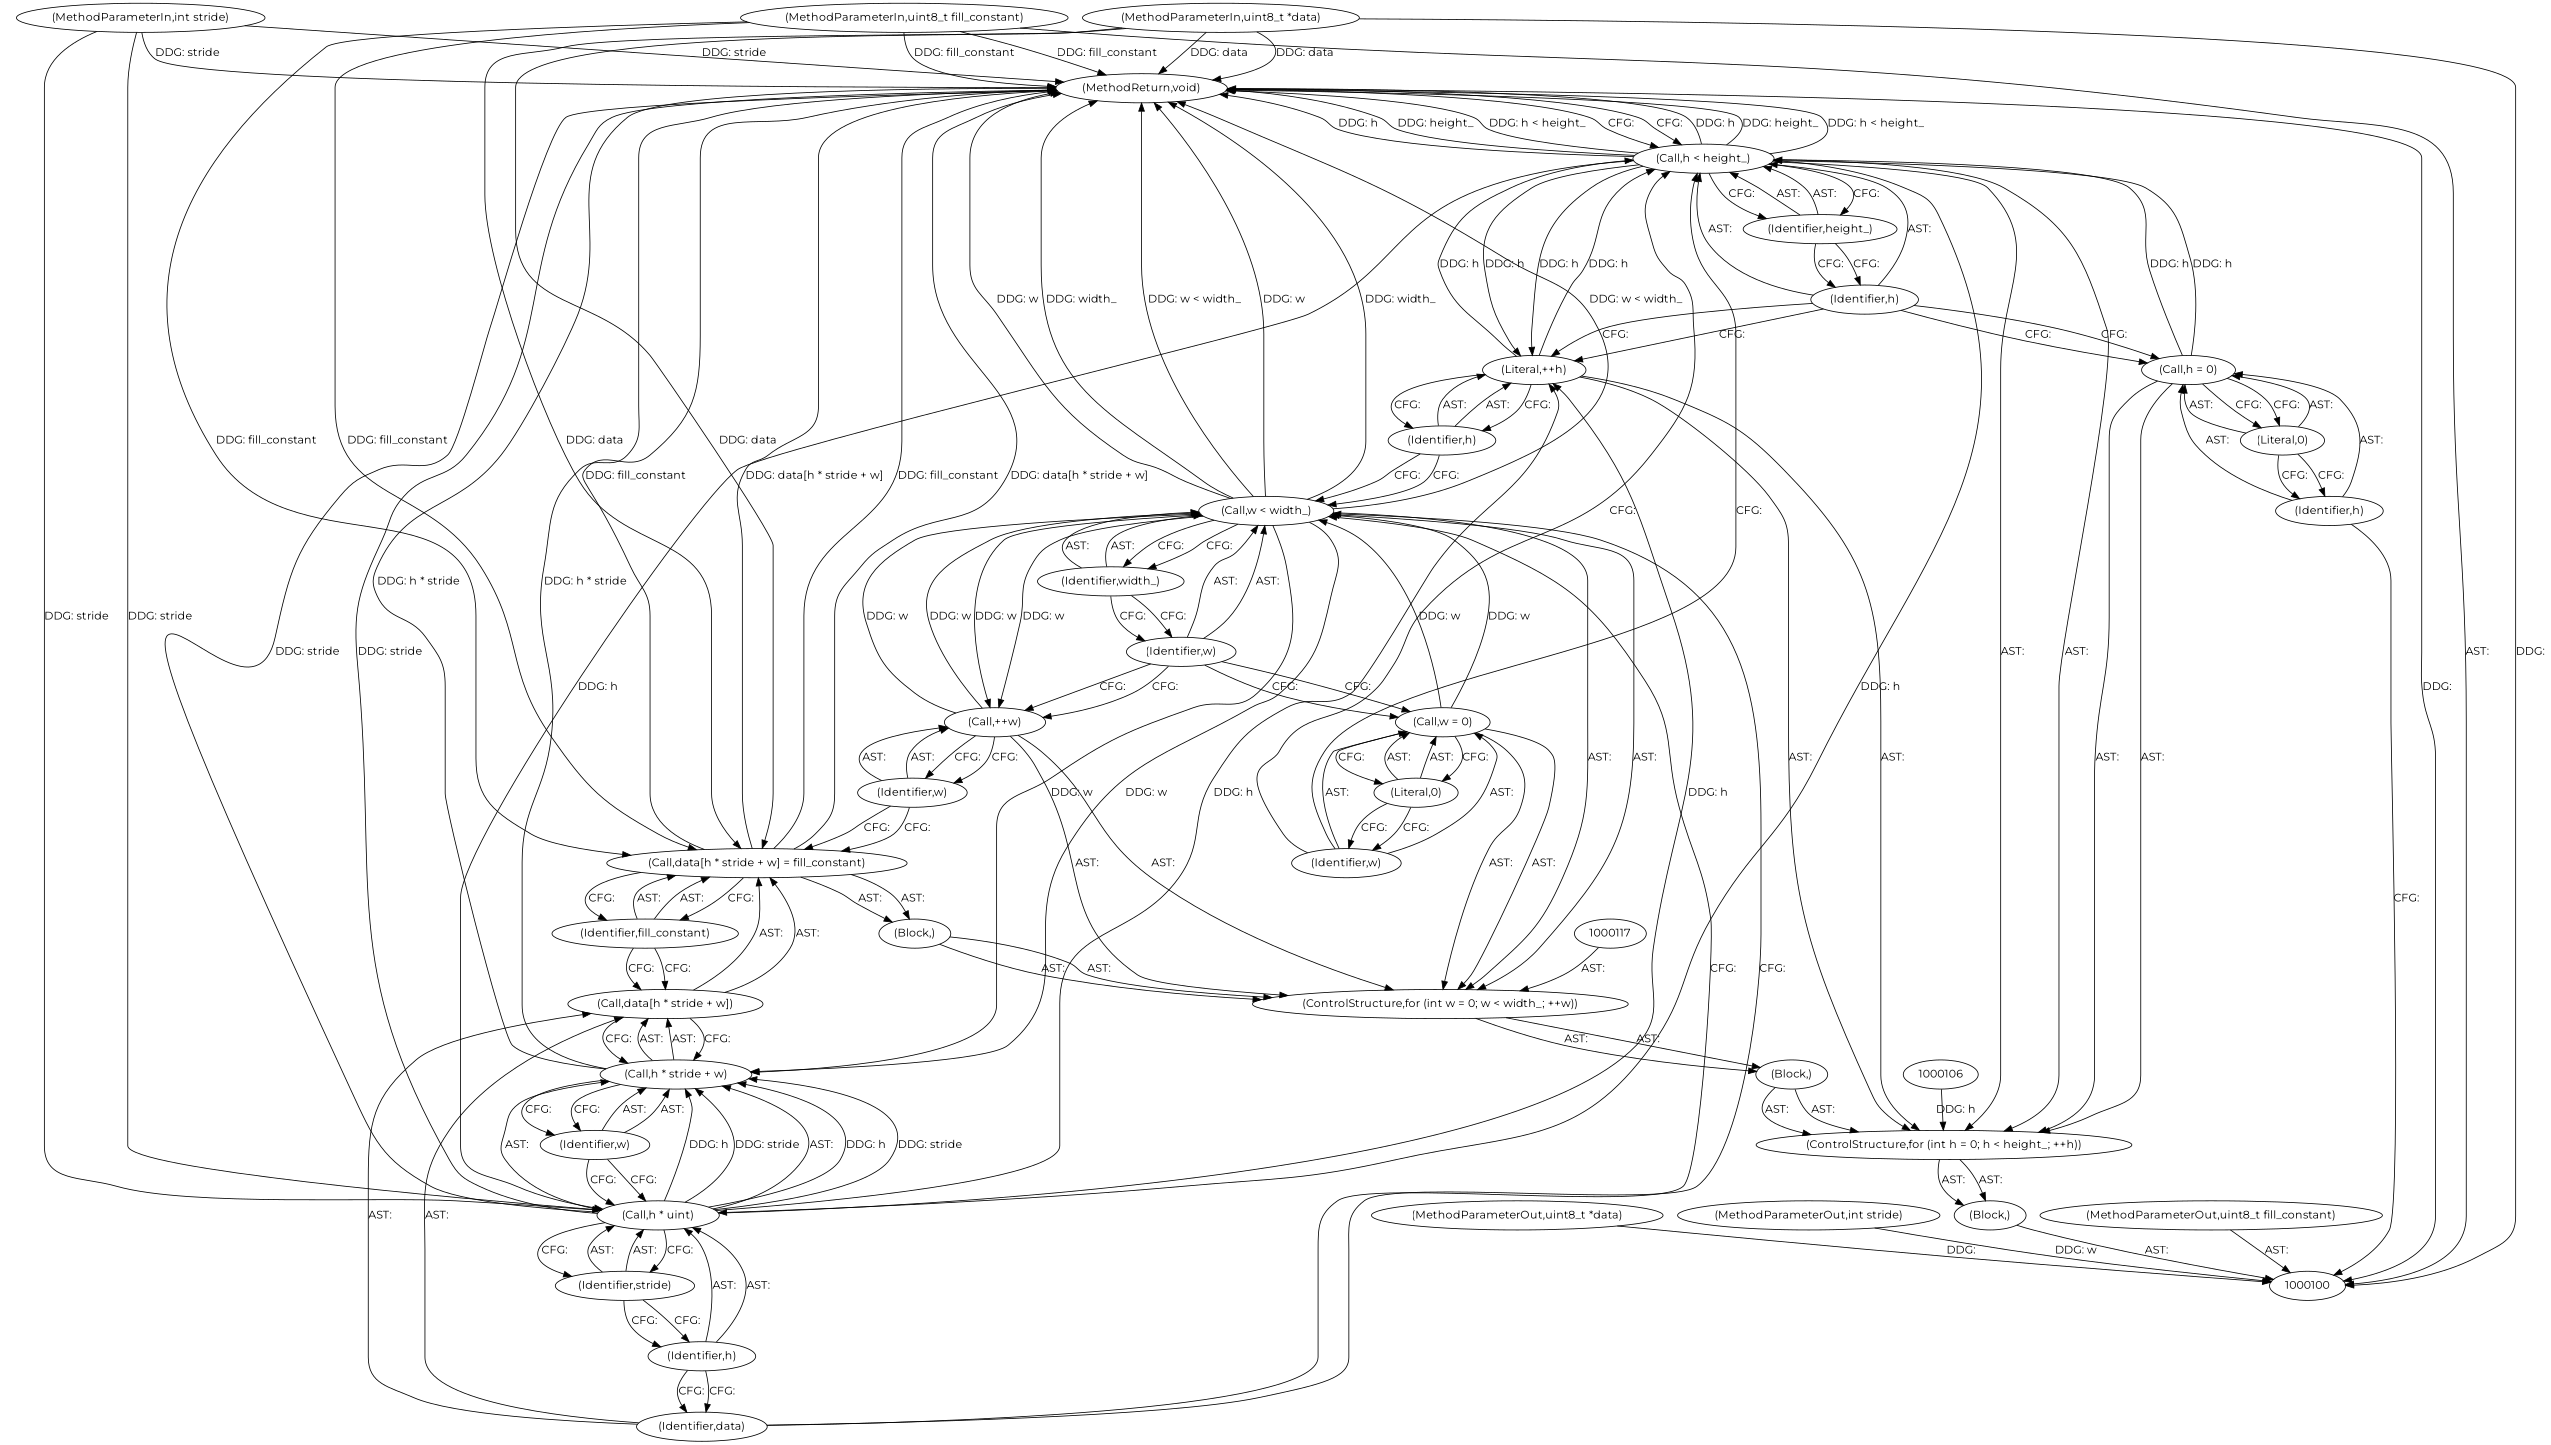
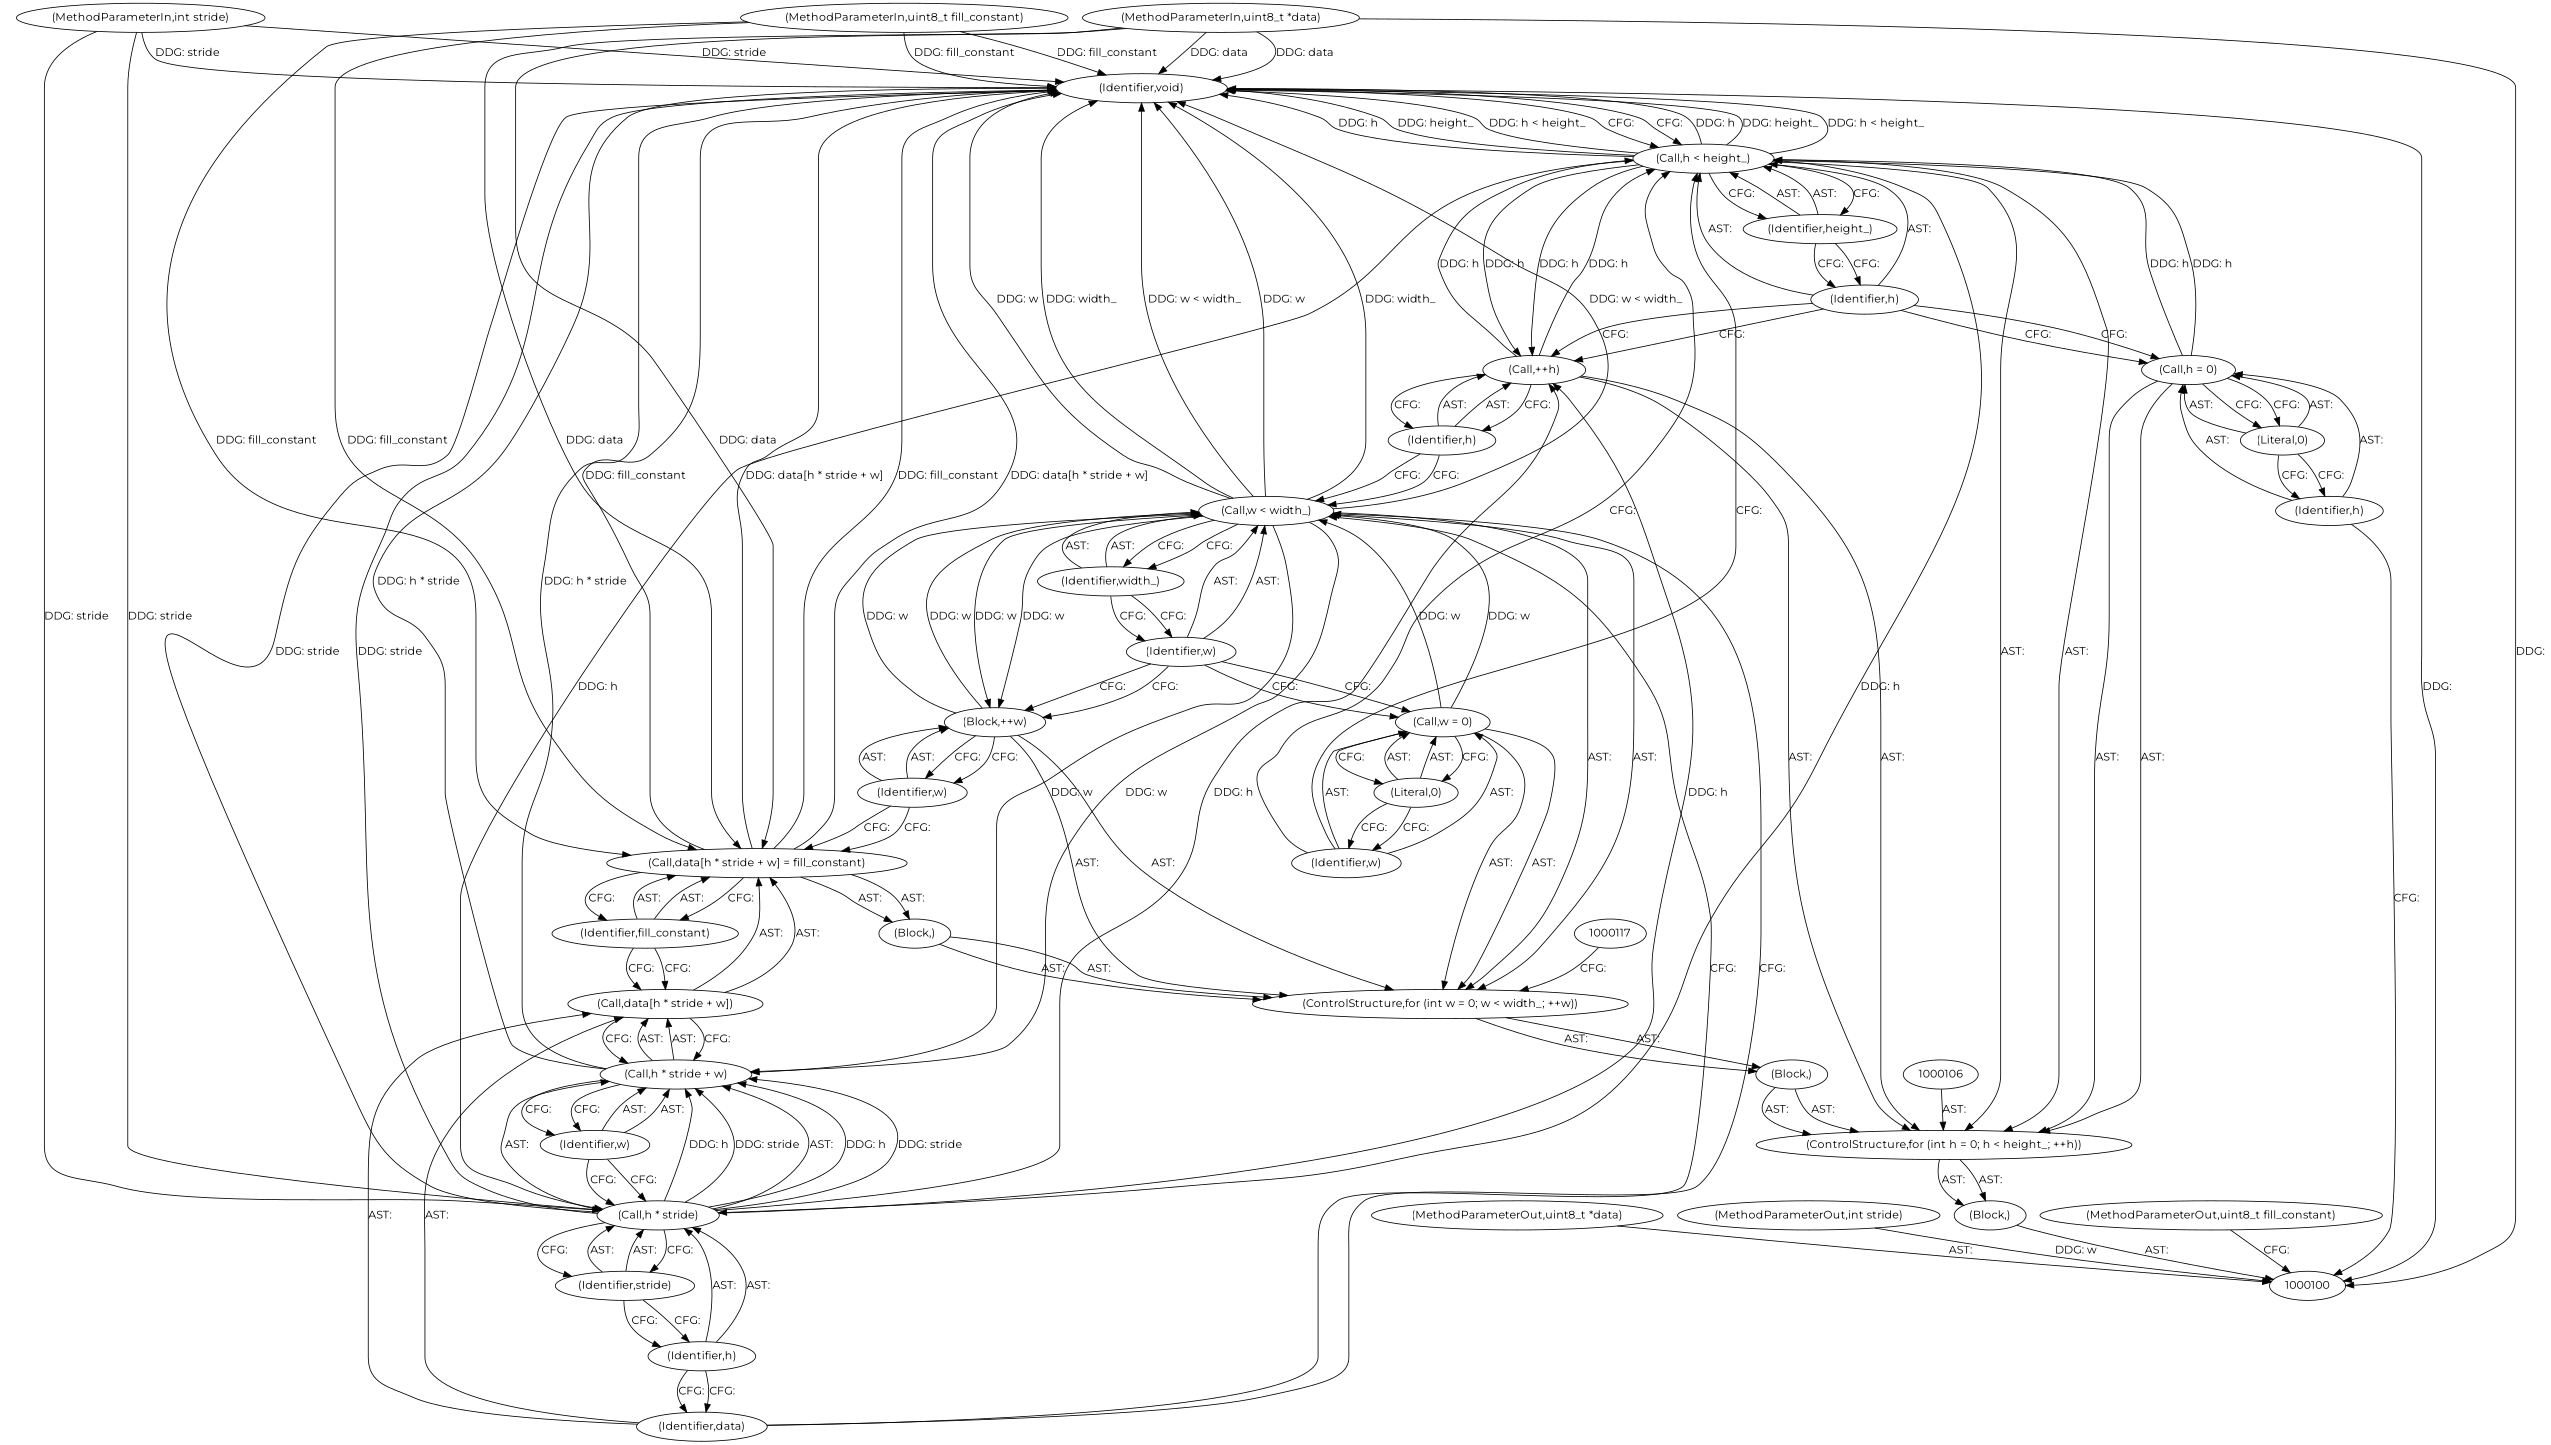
(1142, 88) -> (1142, 88)
(2338, 122) -> none
(1534, 370) -> (1534, 370)
(995, 722) -> (995, 722)
(1595, 969) -> (1595, 969)
(1956, 1110) -> (1956, 1110)
(658, 1215) -> (658, 1215)
(1963, 1251) -> (1963, 1251)
(2278, 1251) -> (2278, 1251)
